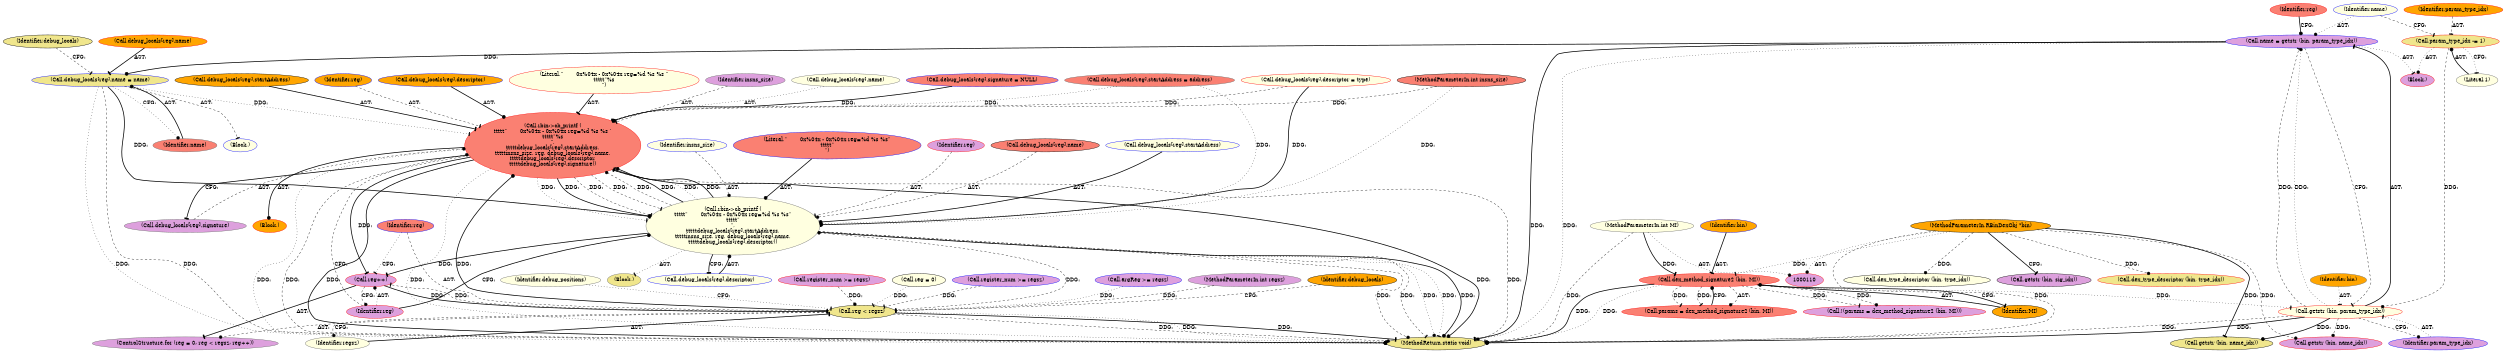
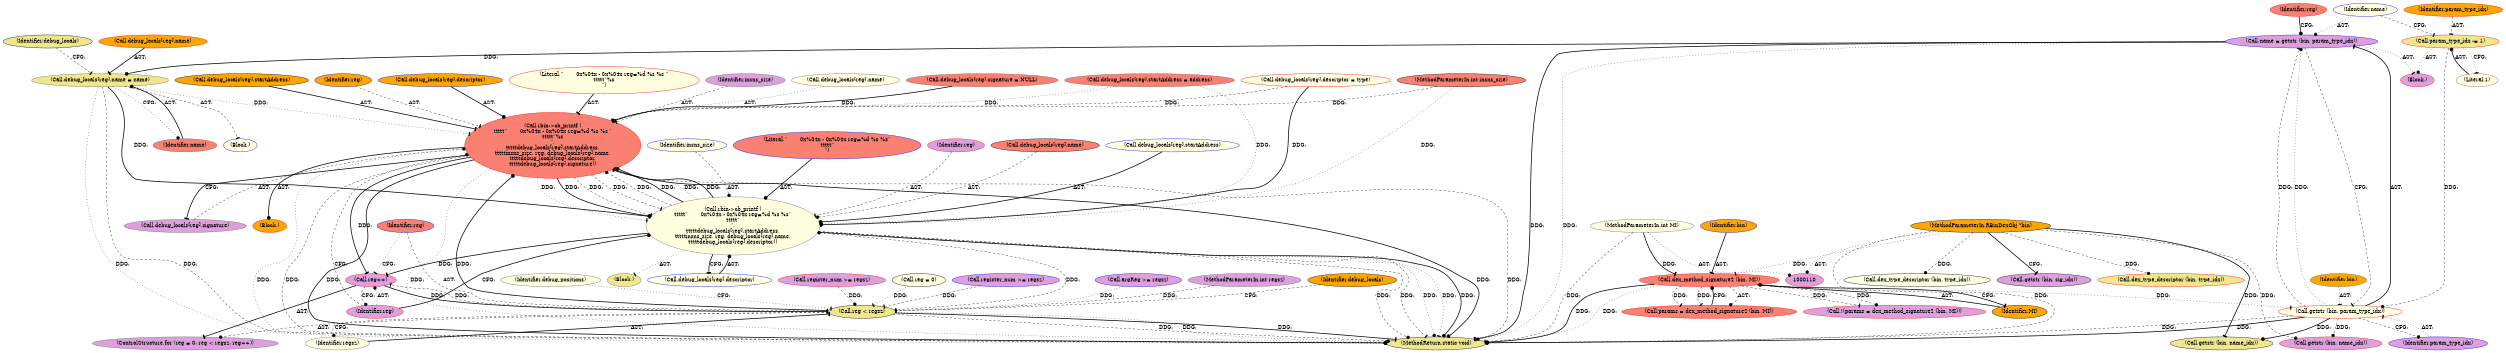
(100, 80) -> (100, 80)
(982, 80) -> (982, 80)
